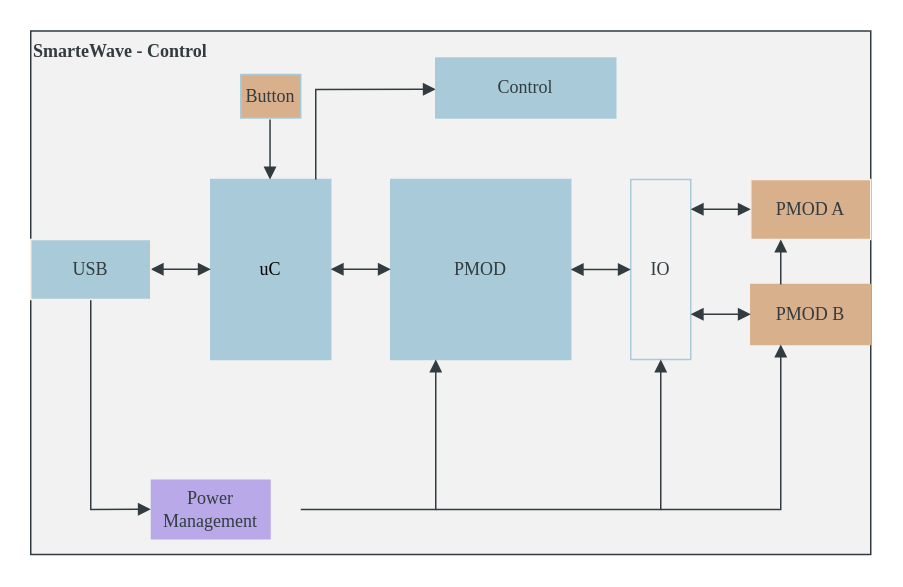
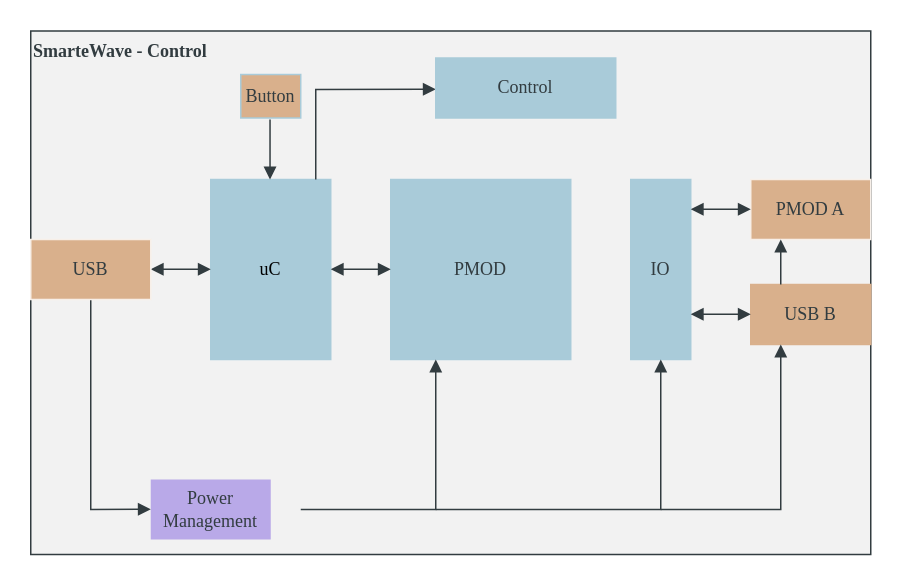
(91, 269) -> (91, 269)
(600, 269) -> none
(661, 269) -> (661, 269)
(811, 314) -> (811, 314)
